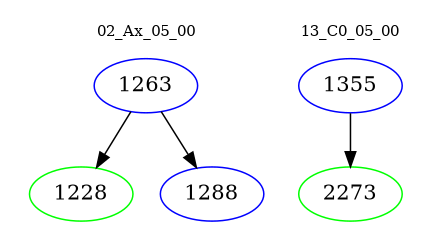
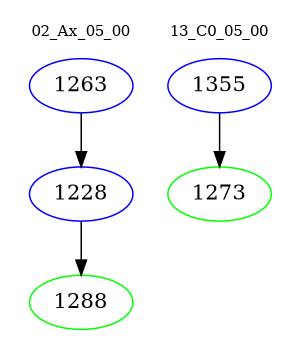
(175, 133) -> (81, 241)
(81, 194) -> (81, 194)
(212, 194) -> (81, 302)
(350, 194) -> (220, 194)
